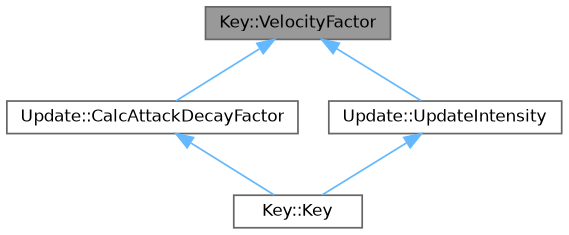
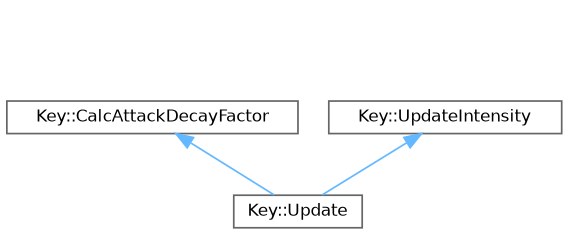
(298, 23) -> none
(152, 117) -> (152, 117)
(445, 117) -> (445, 117)
(298, 211) -> (298, 211)
